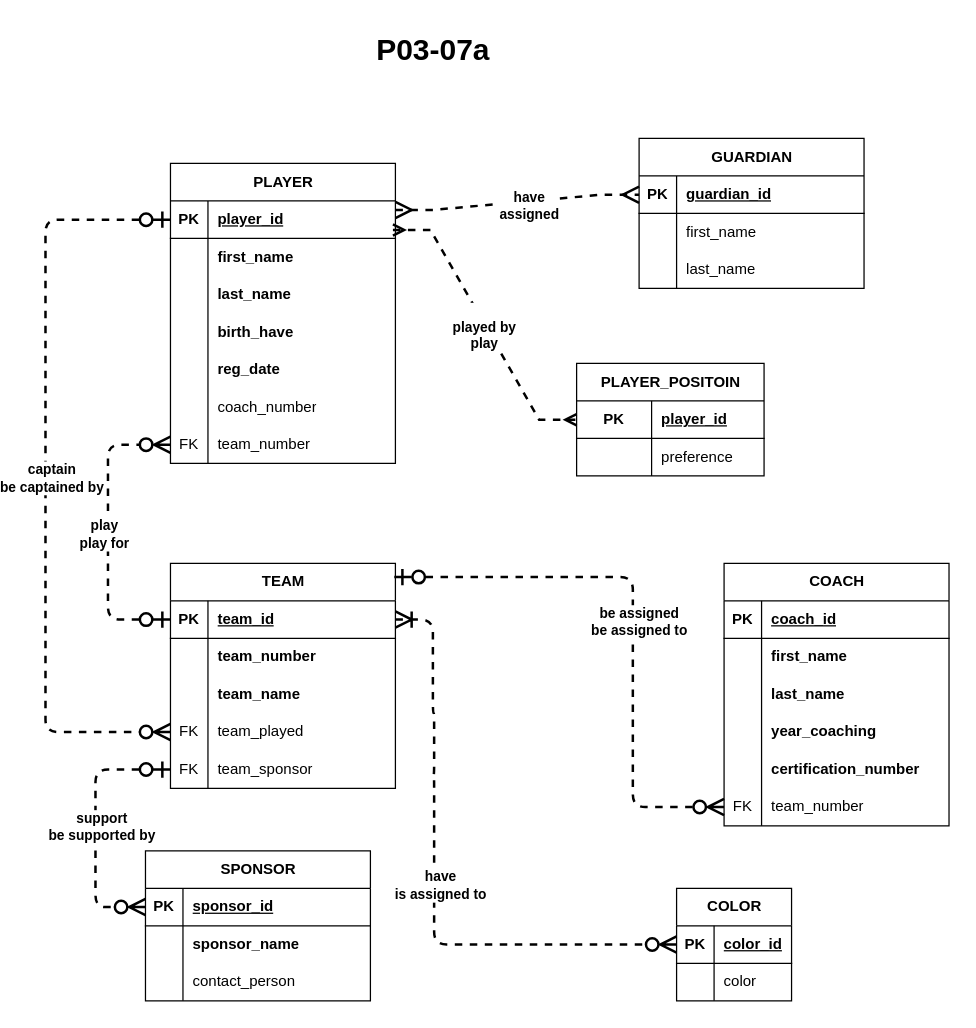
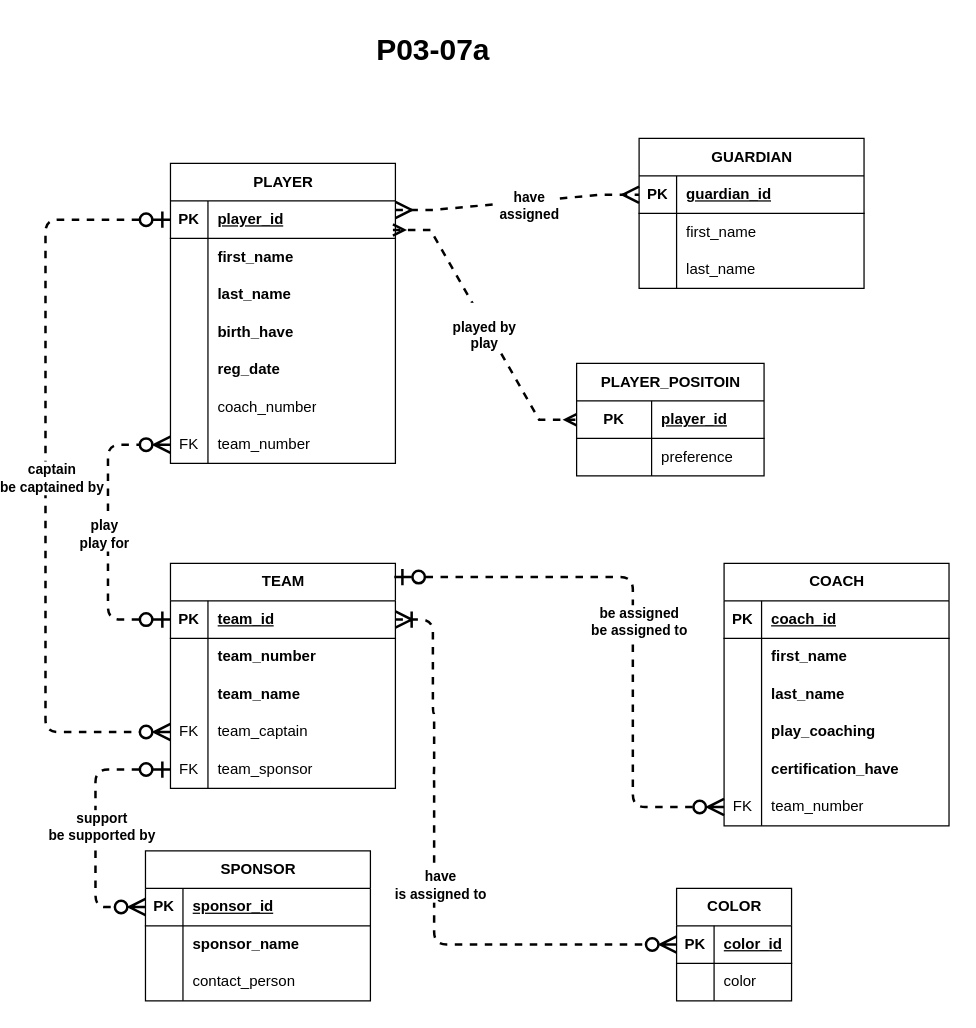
(262, 732) -> (267, 732)
(825, 732) -> (823, 732)
(850, 769) -> (842, 769)
